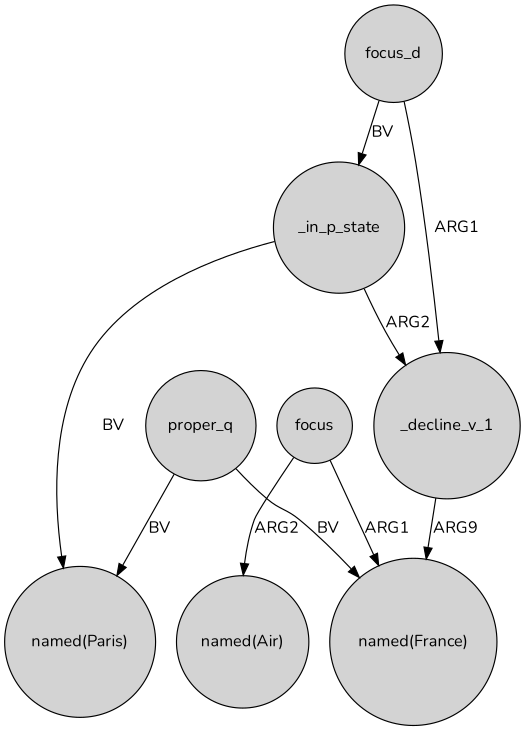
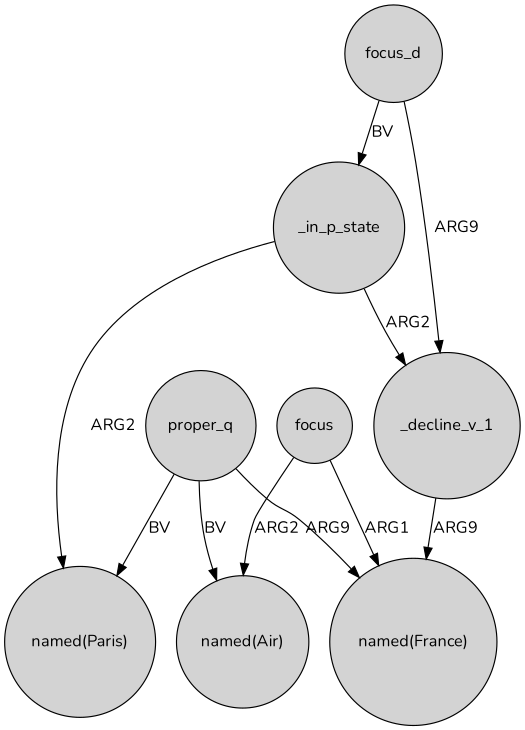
(457, 228) -> (457, 228)
(113, 426) -> (113, 426)
none -> (202, 526)
(328, 529) -> (328, 529)
